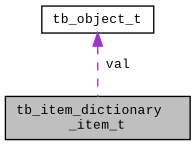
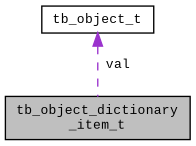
(98, 118) -> (98, 118)
